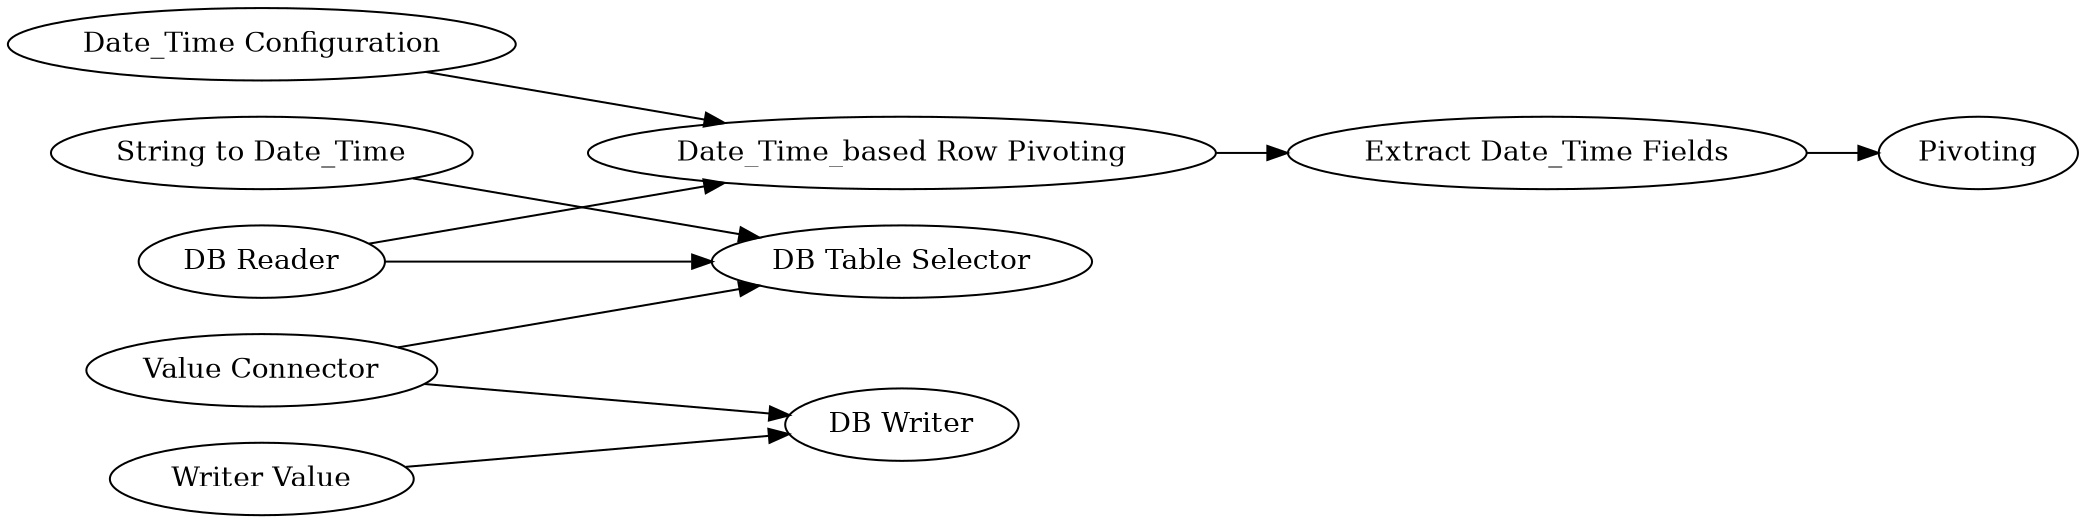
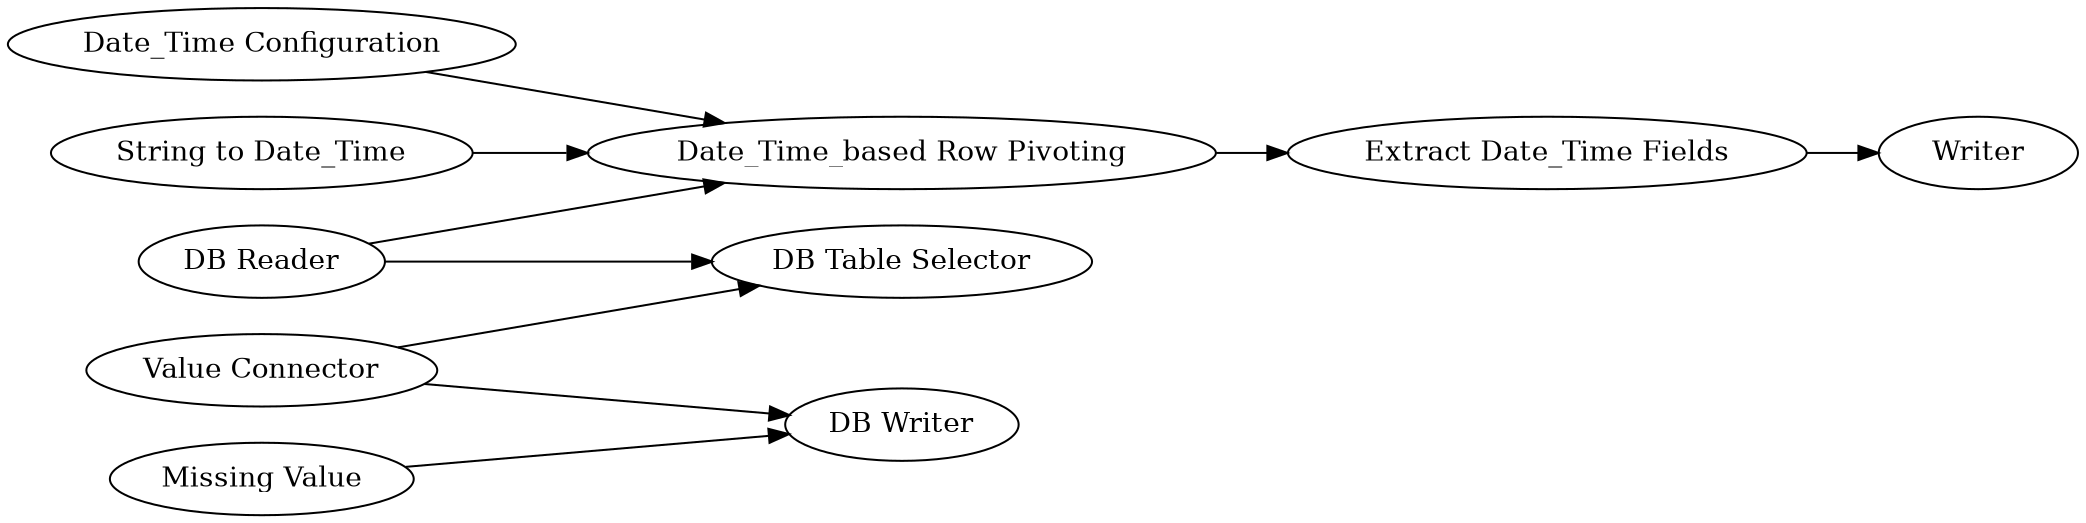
(1978, 153) -> (1978, 153)
(543, 201) -> (520, 153)
(262, 479) -> (262, 479)
